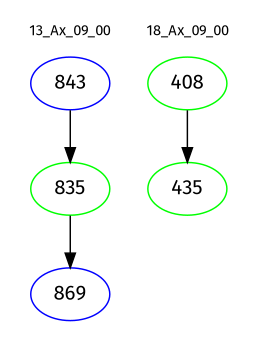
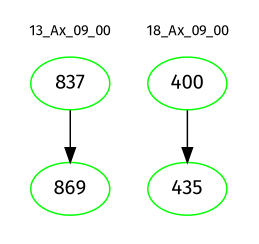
(70, 83) -> none
(187, 83) -> (187, 83)
(70, 189) -> (70, 83)
(70, 294) -> (70, 189)
